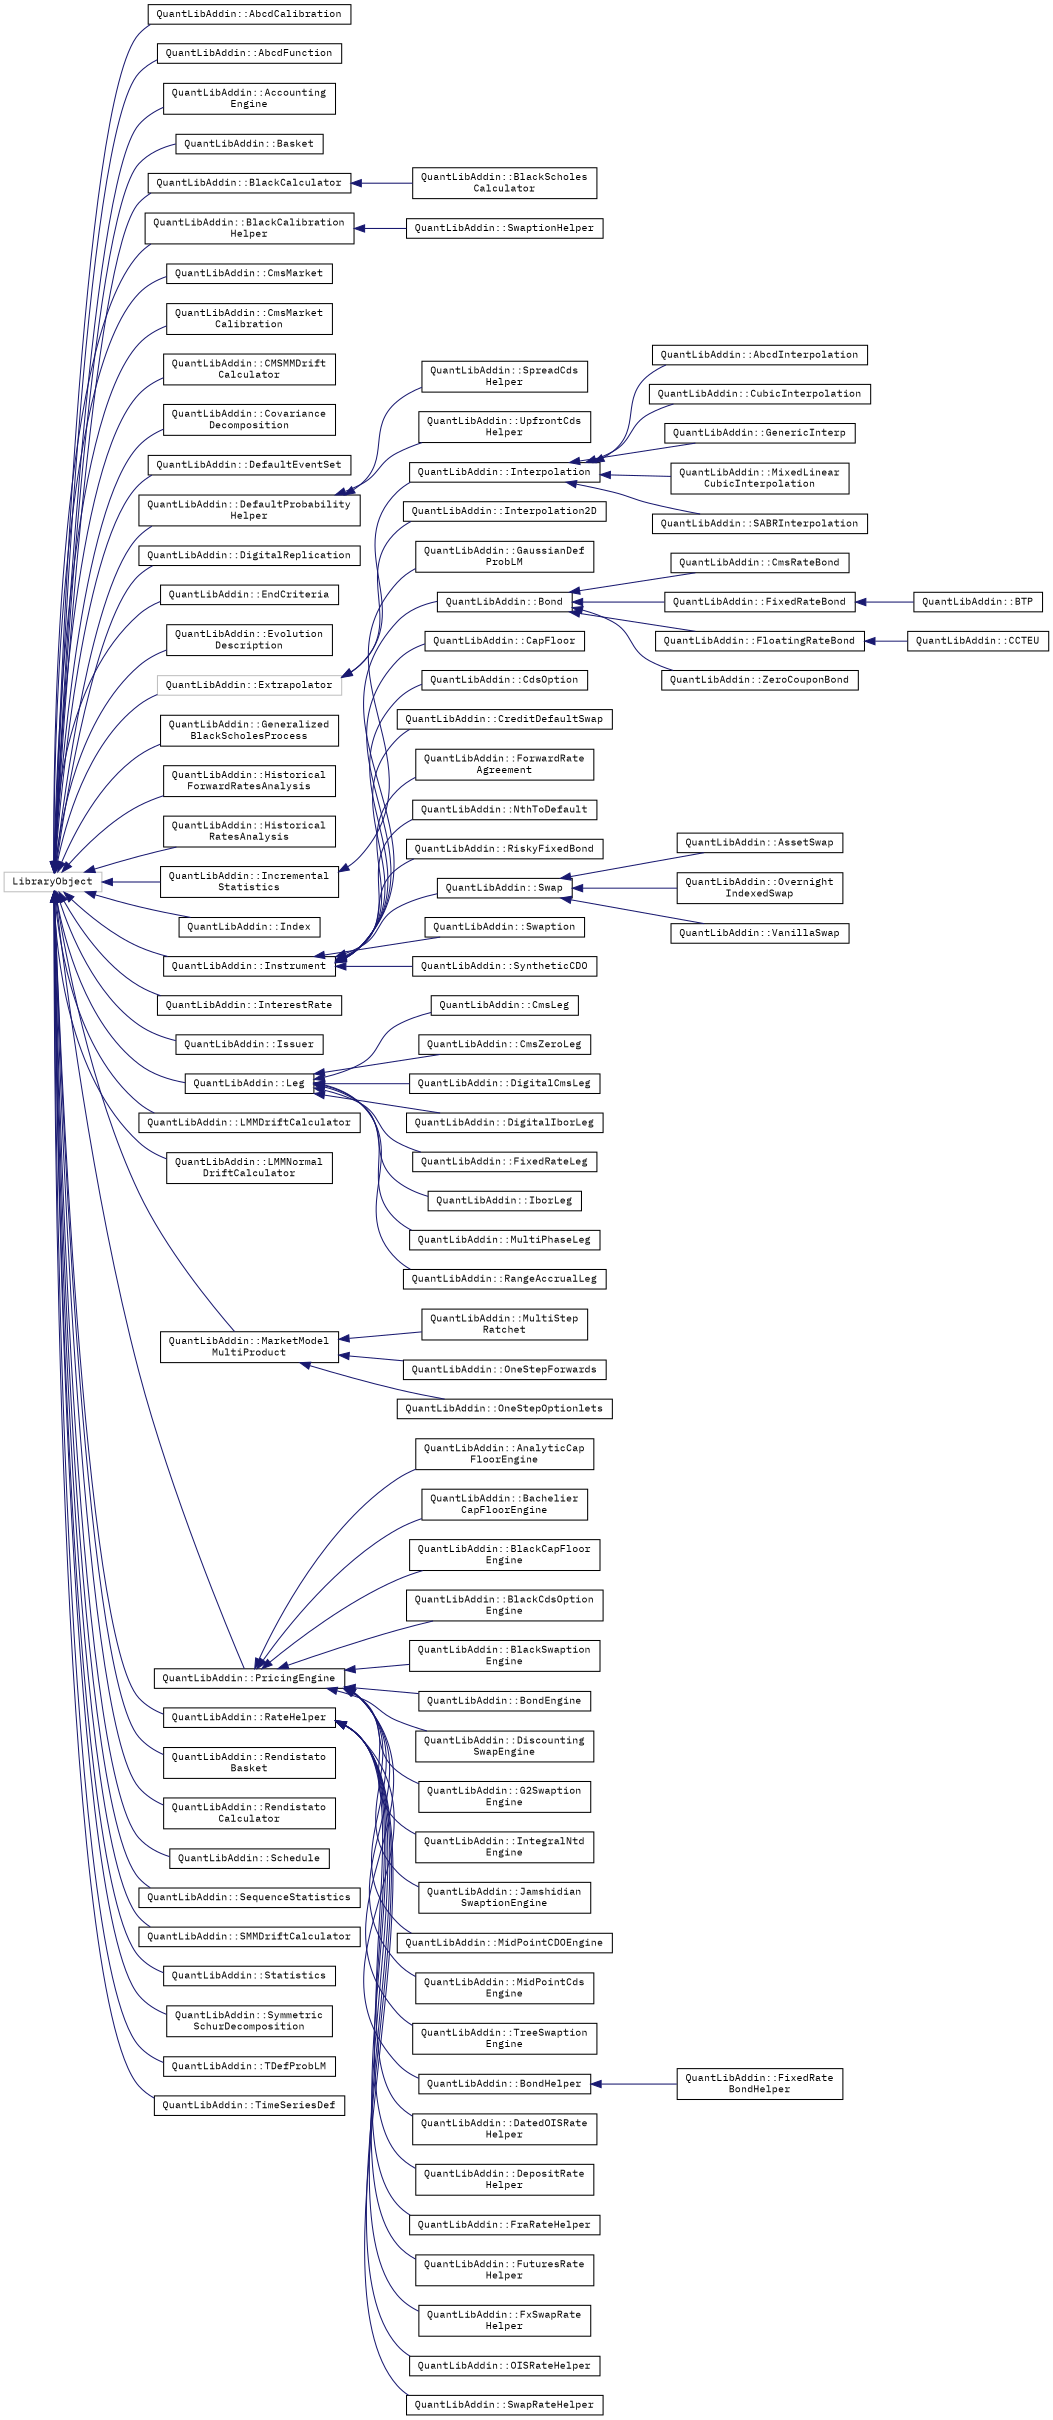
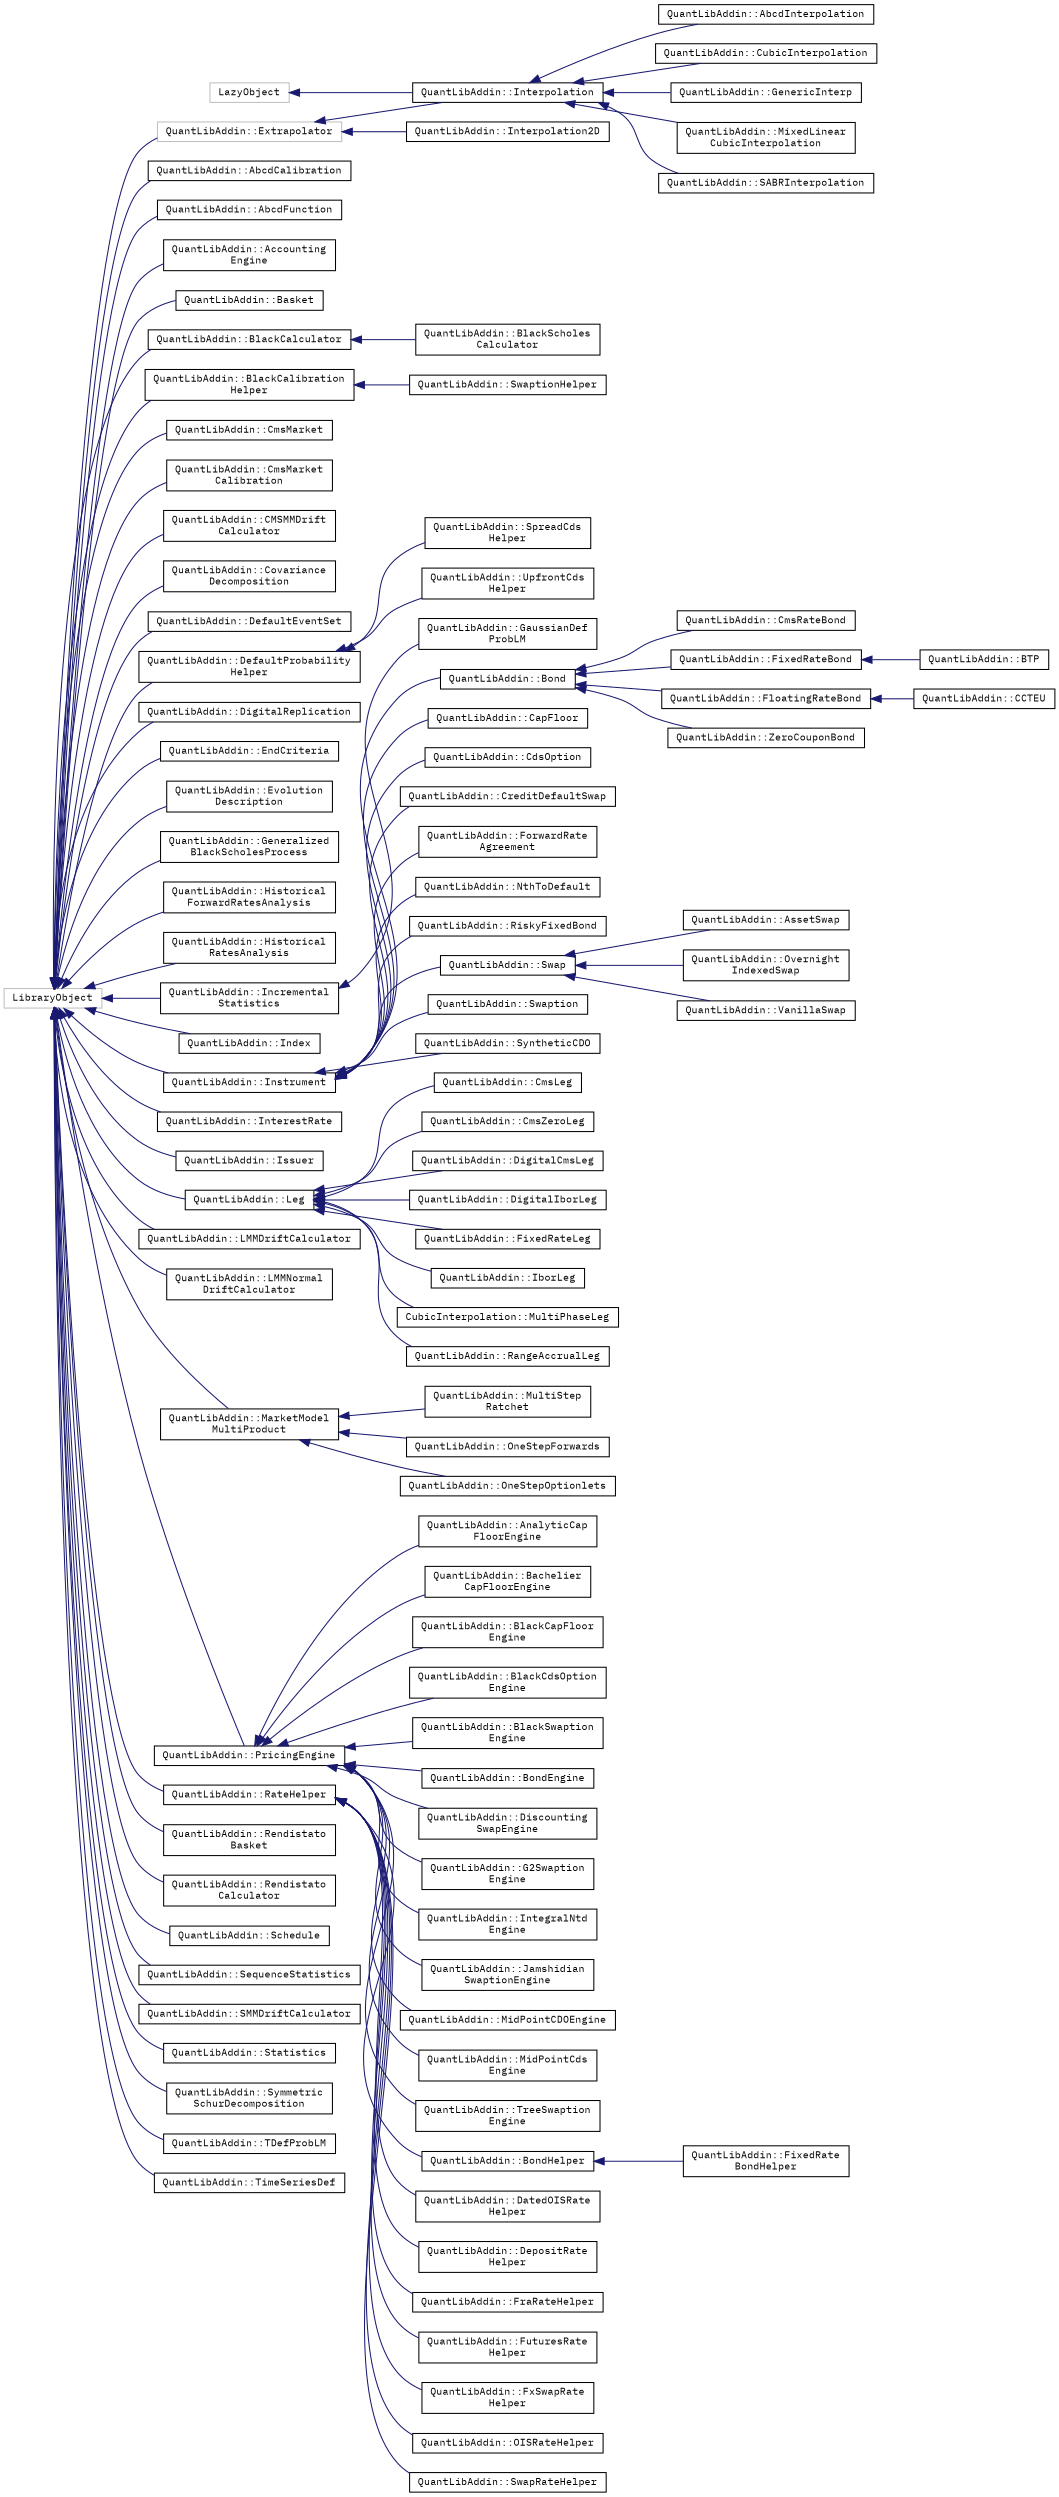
none -> (250, 93)
(505, 1240) -> (508, 1317)
